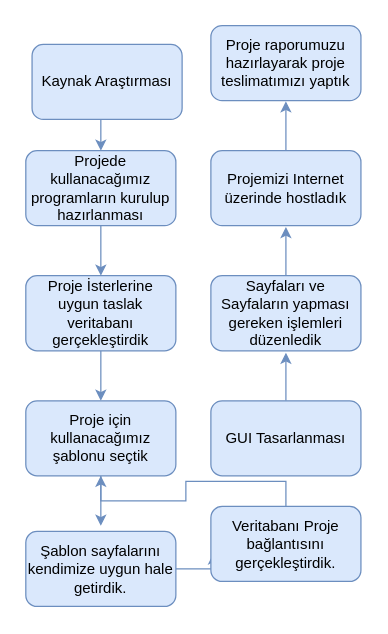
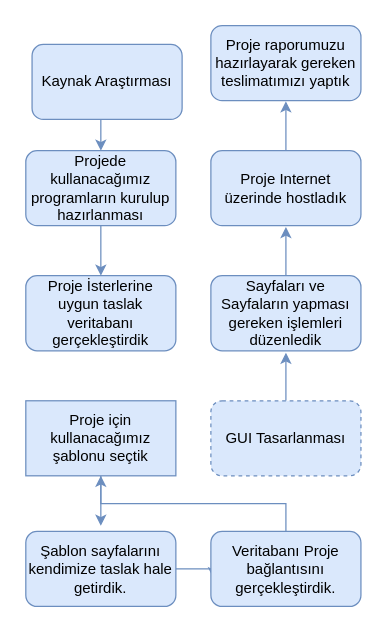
(286, 63) -> (286, 63)
(286, 188) -> (286, 188)
(101, 372) -> none
(101, 438) -> (101, 438)
(286, 438) -> (286, 438)
(286, 544) -> (286, 569)
(101, 569) -> (101, 569)
